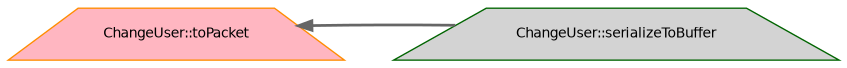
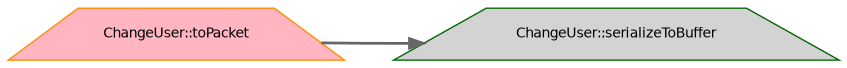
(384, 25) -> (365, 43)
